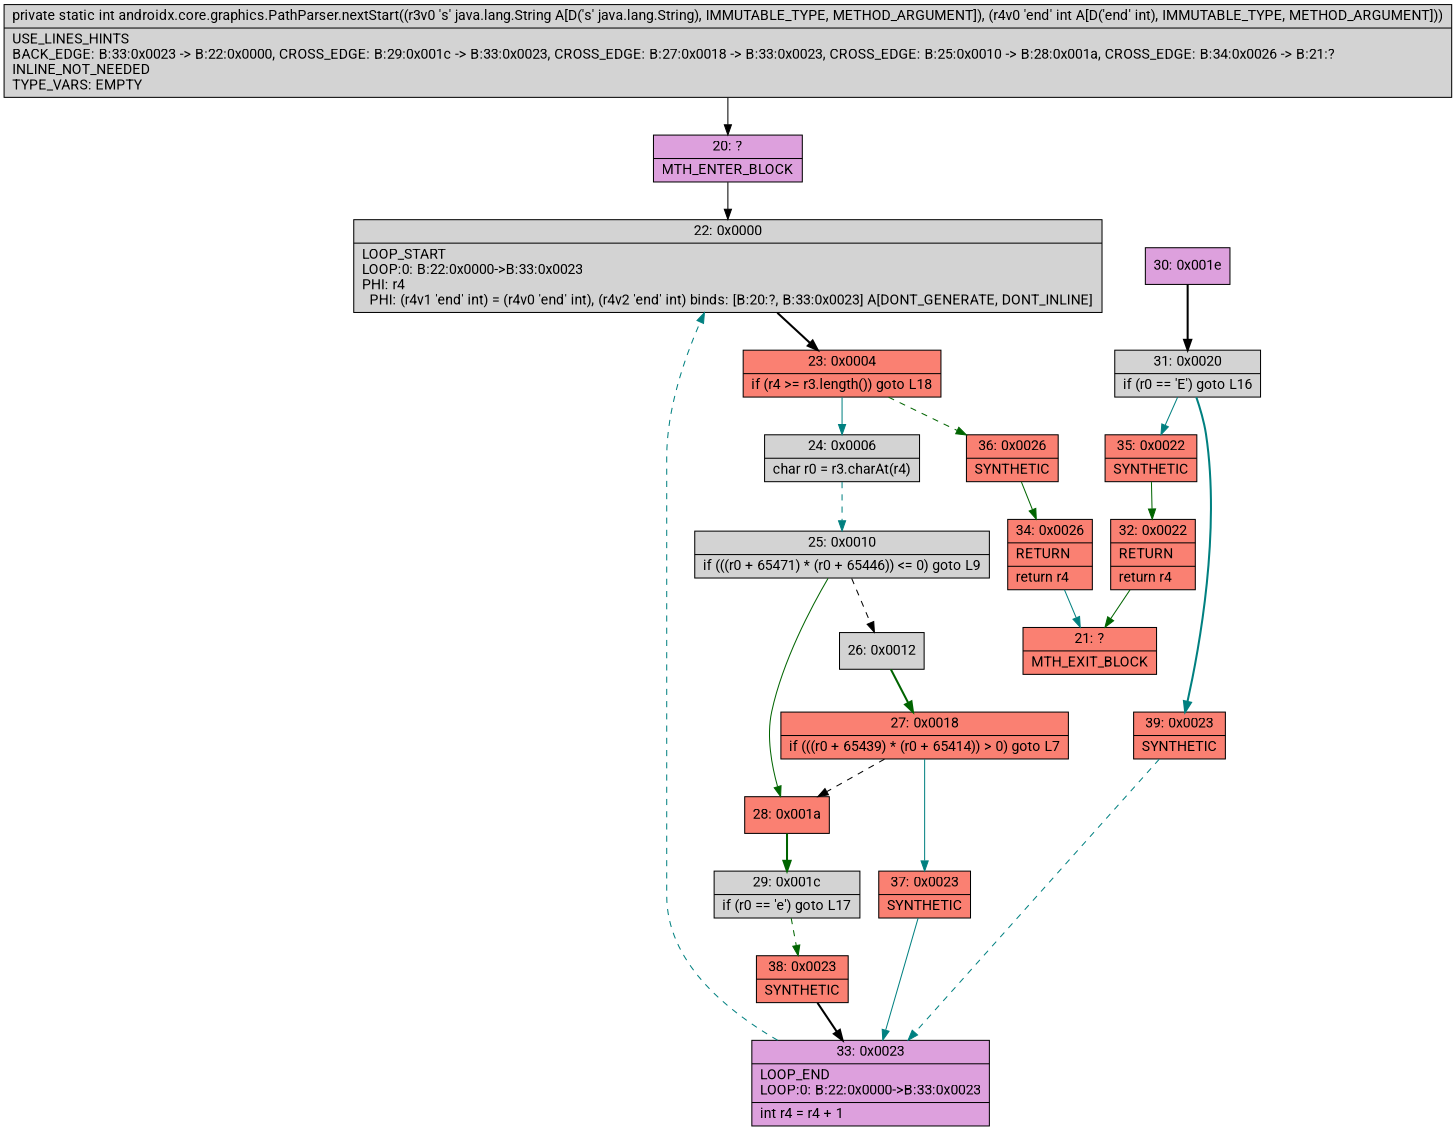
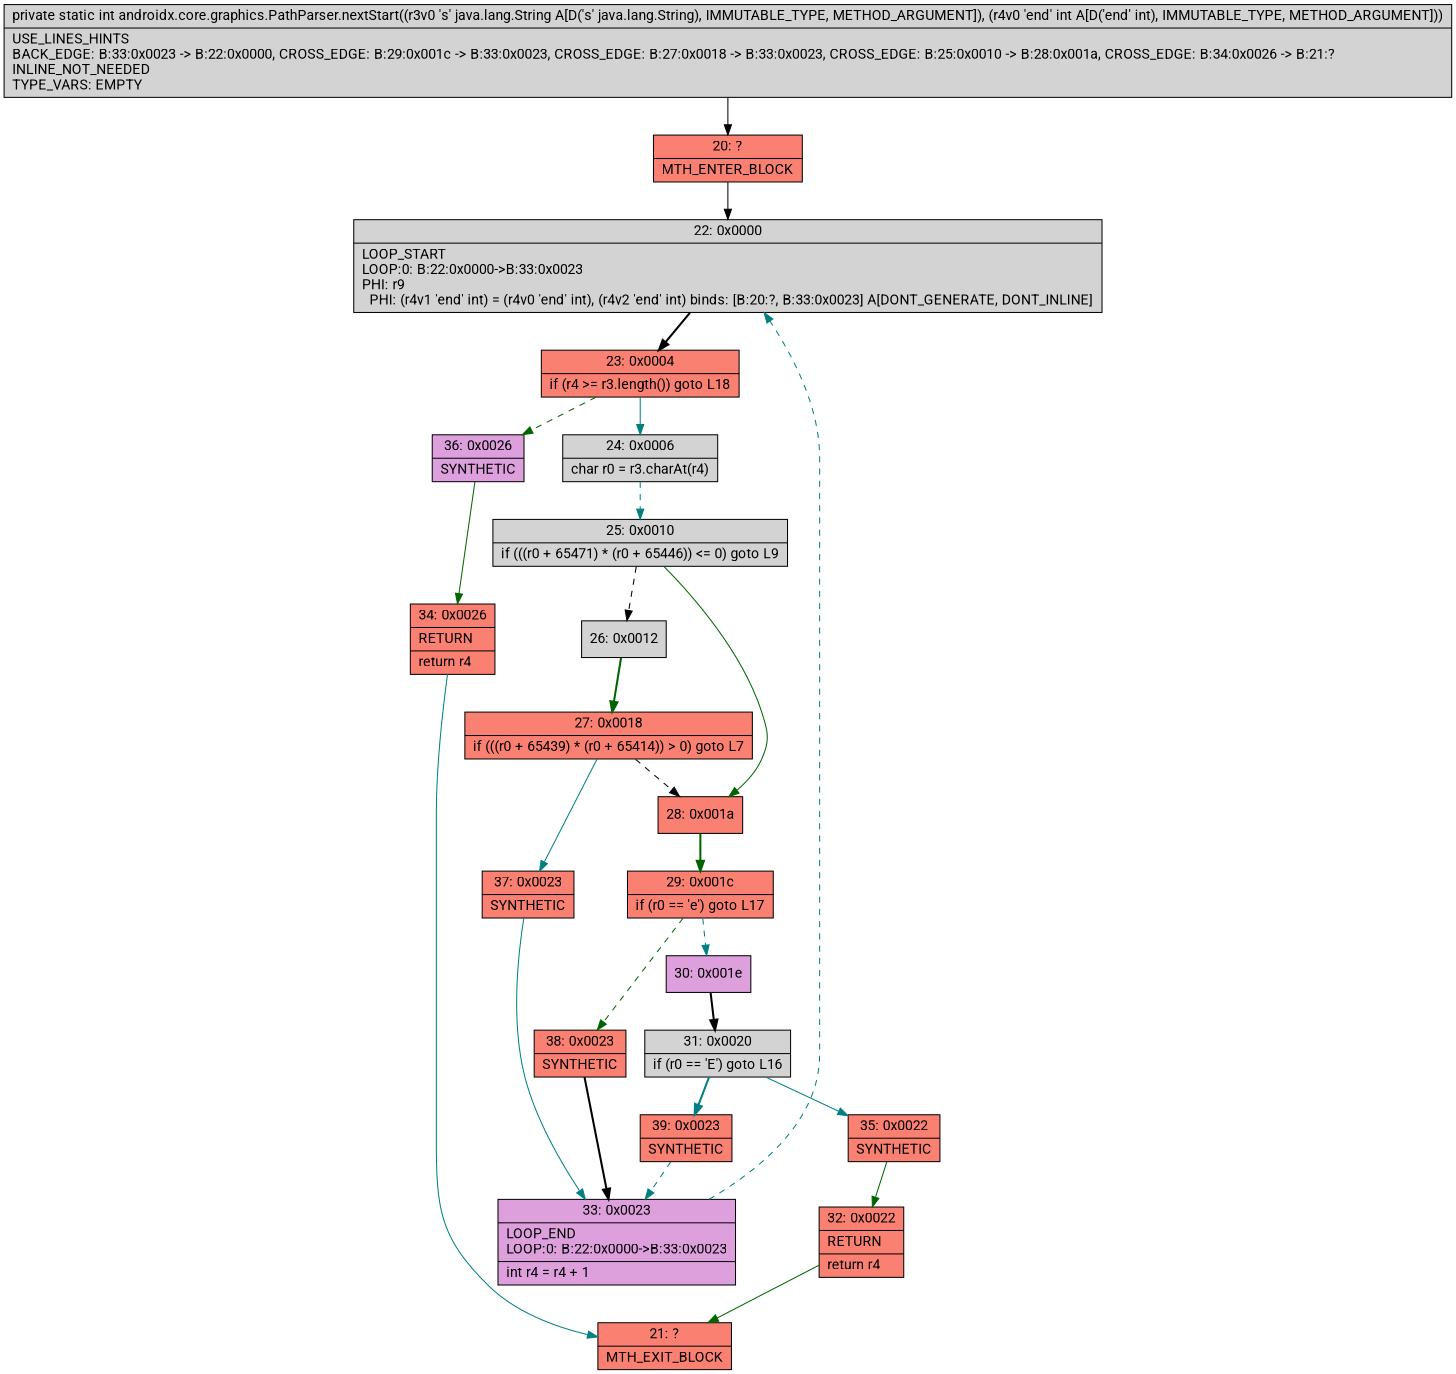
(728, 159) -> (728, 159)
(385, 285) -> (385, 285)
(1012, 458) -> (478, 458)
(787, 895) -> (700, 895)
none -> (704, 932)
